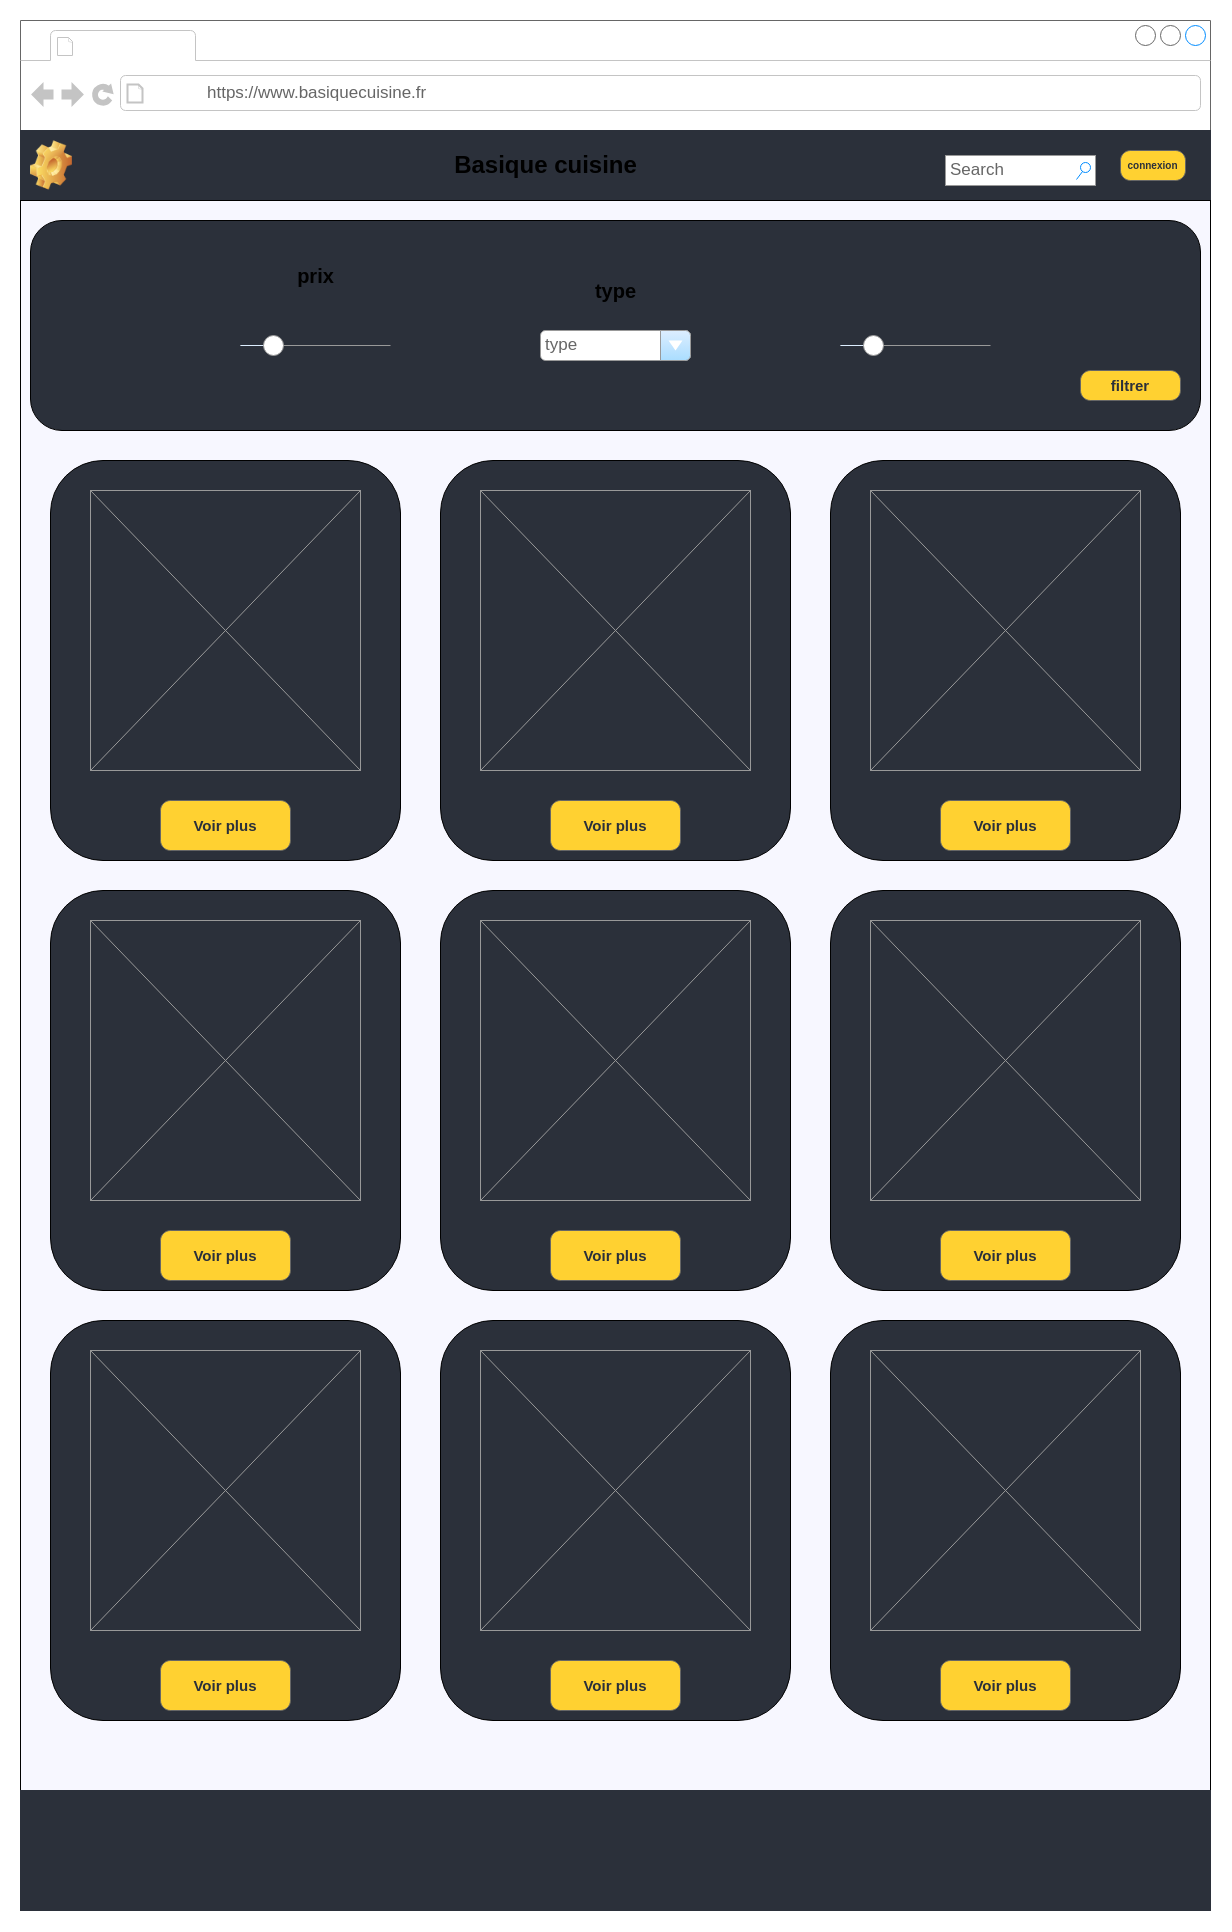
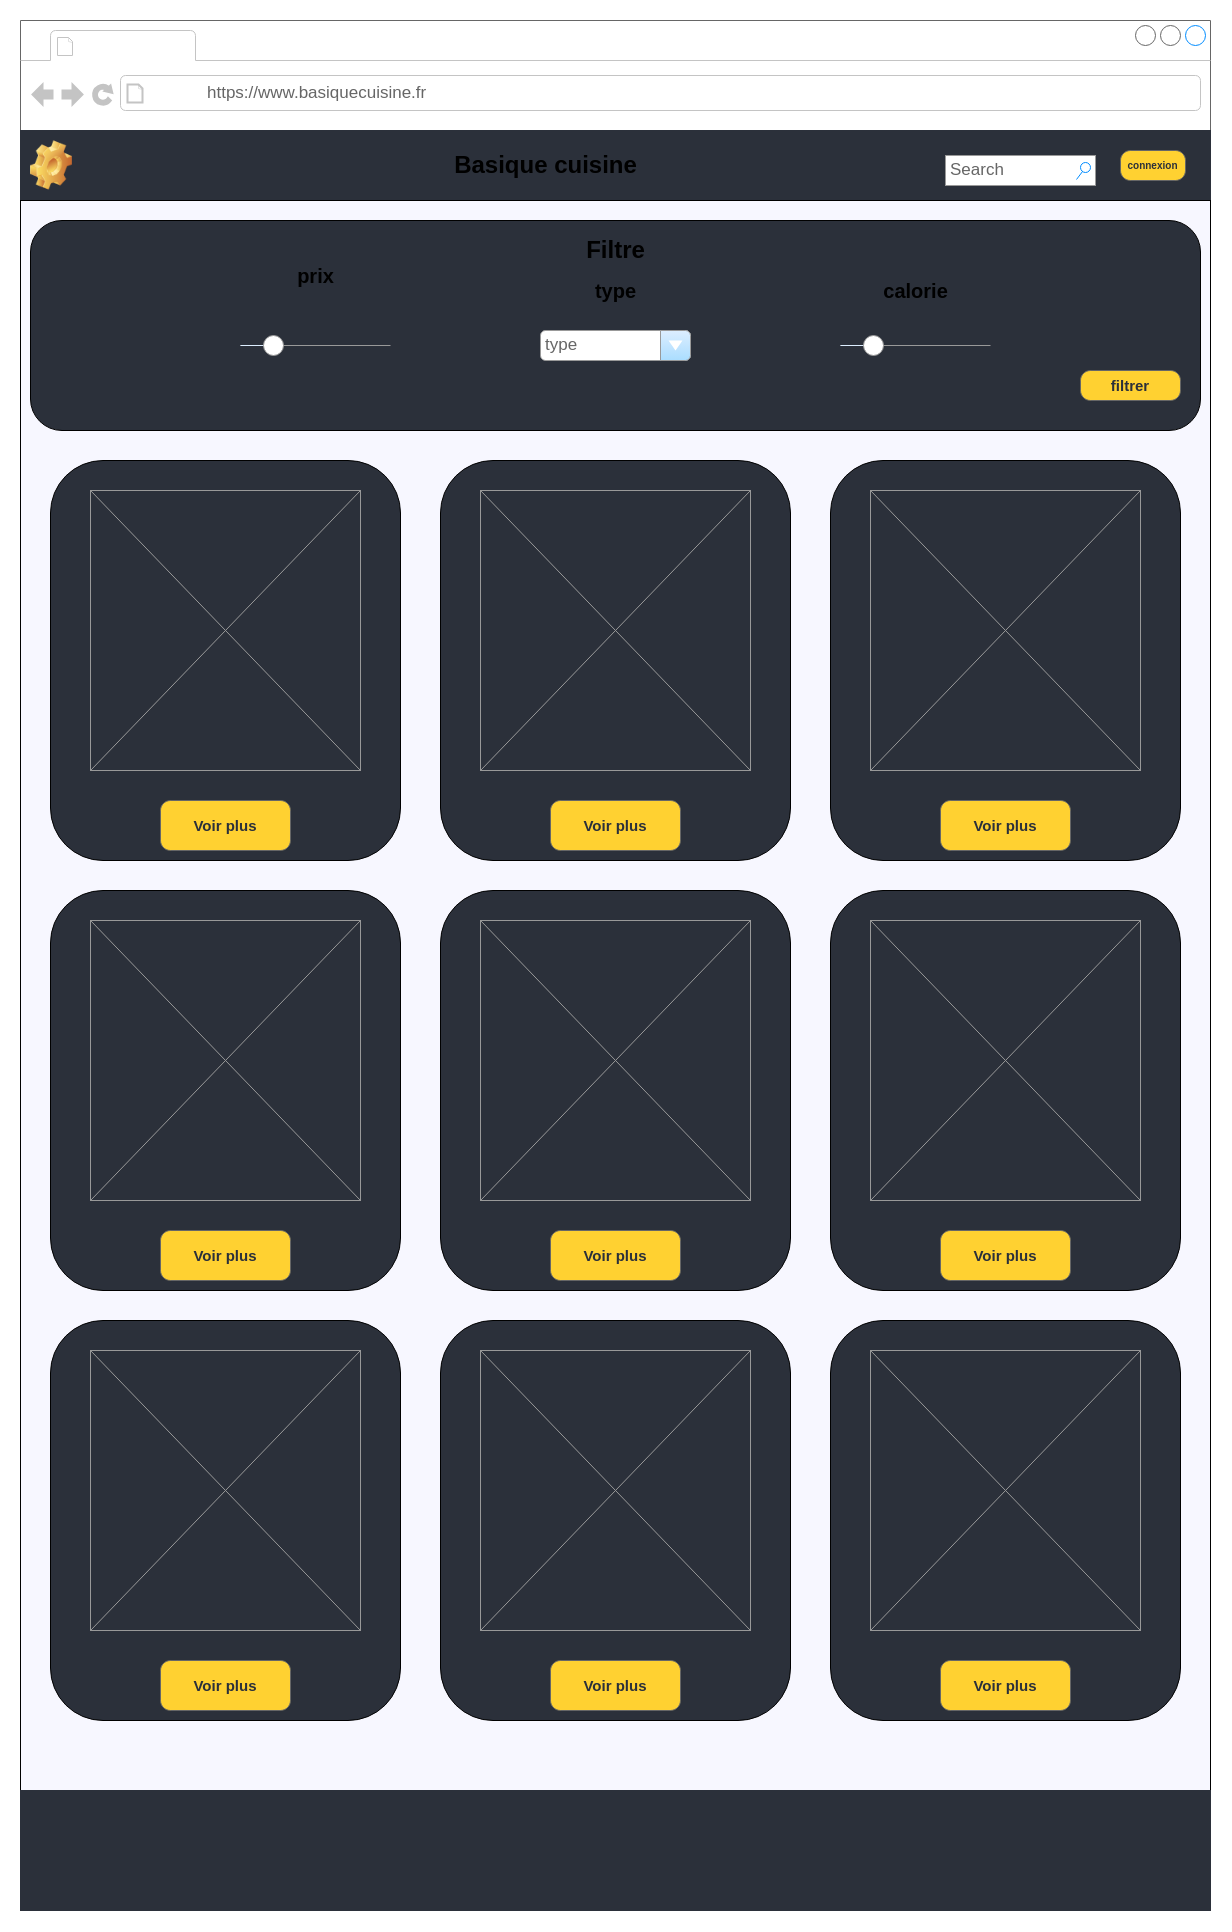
none -> (616, 251)
none -> (916, 291)
